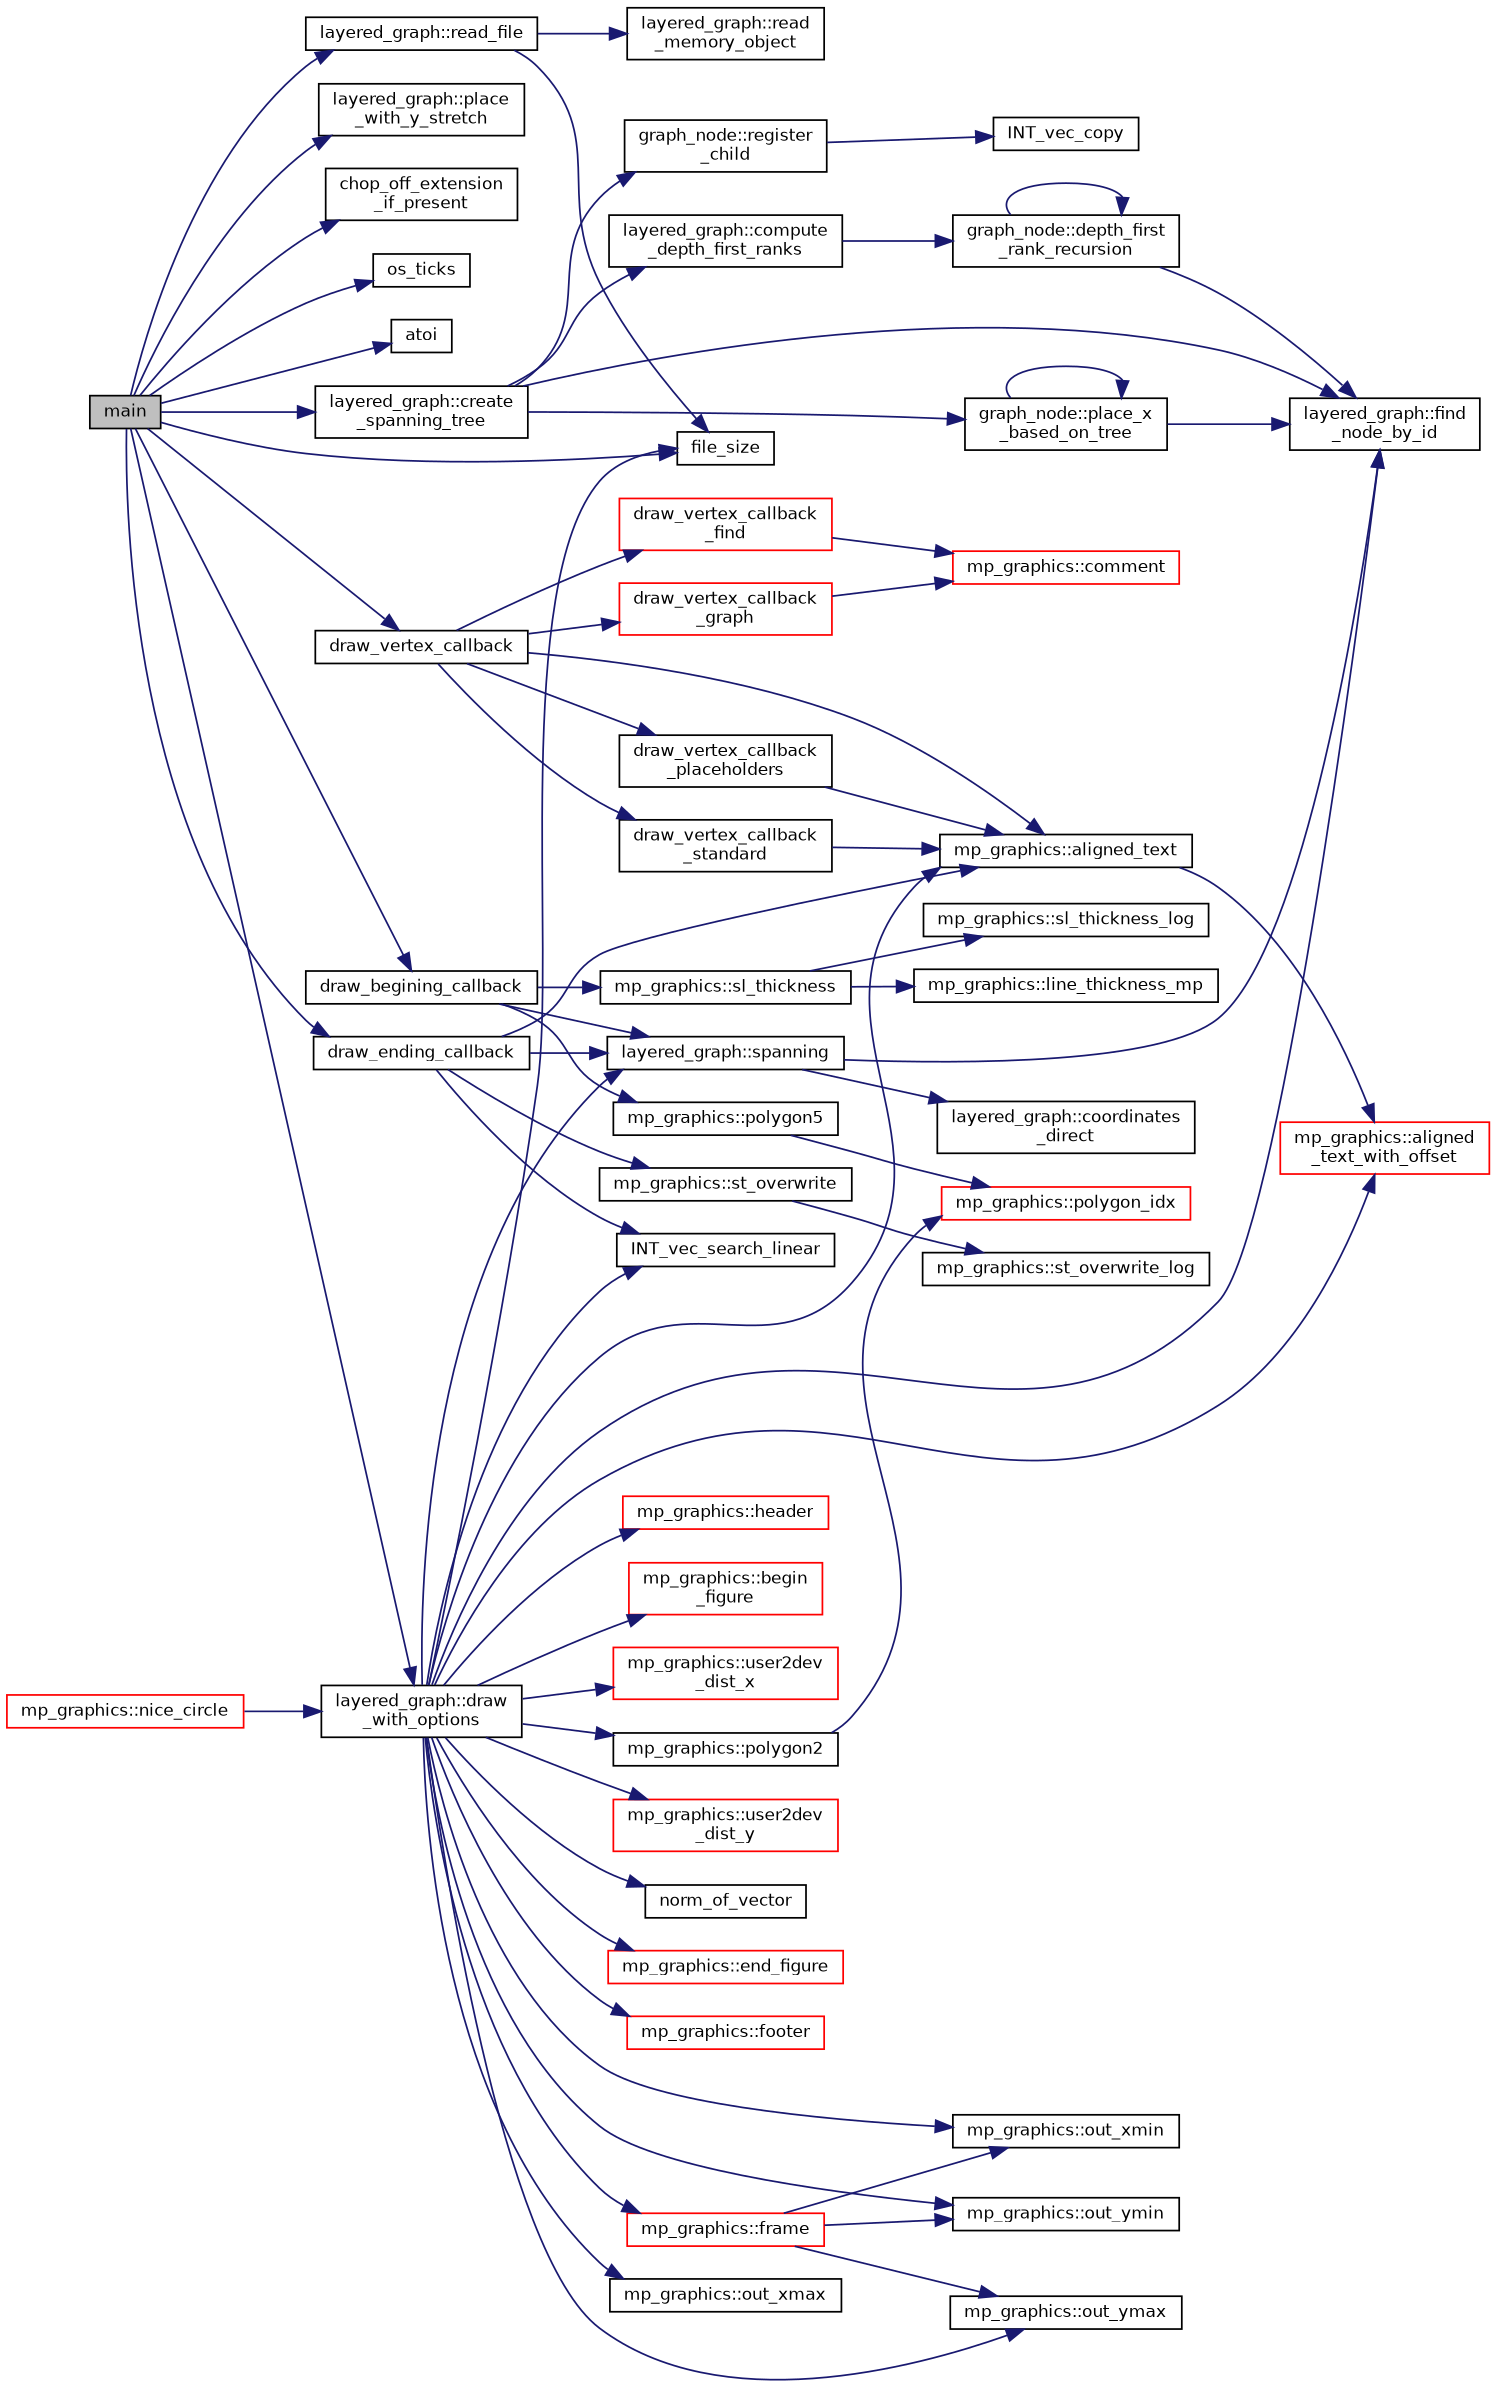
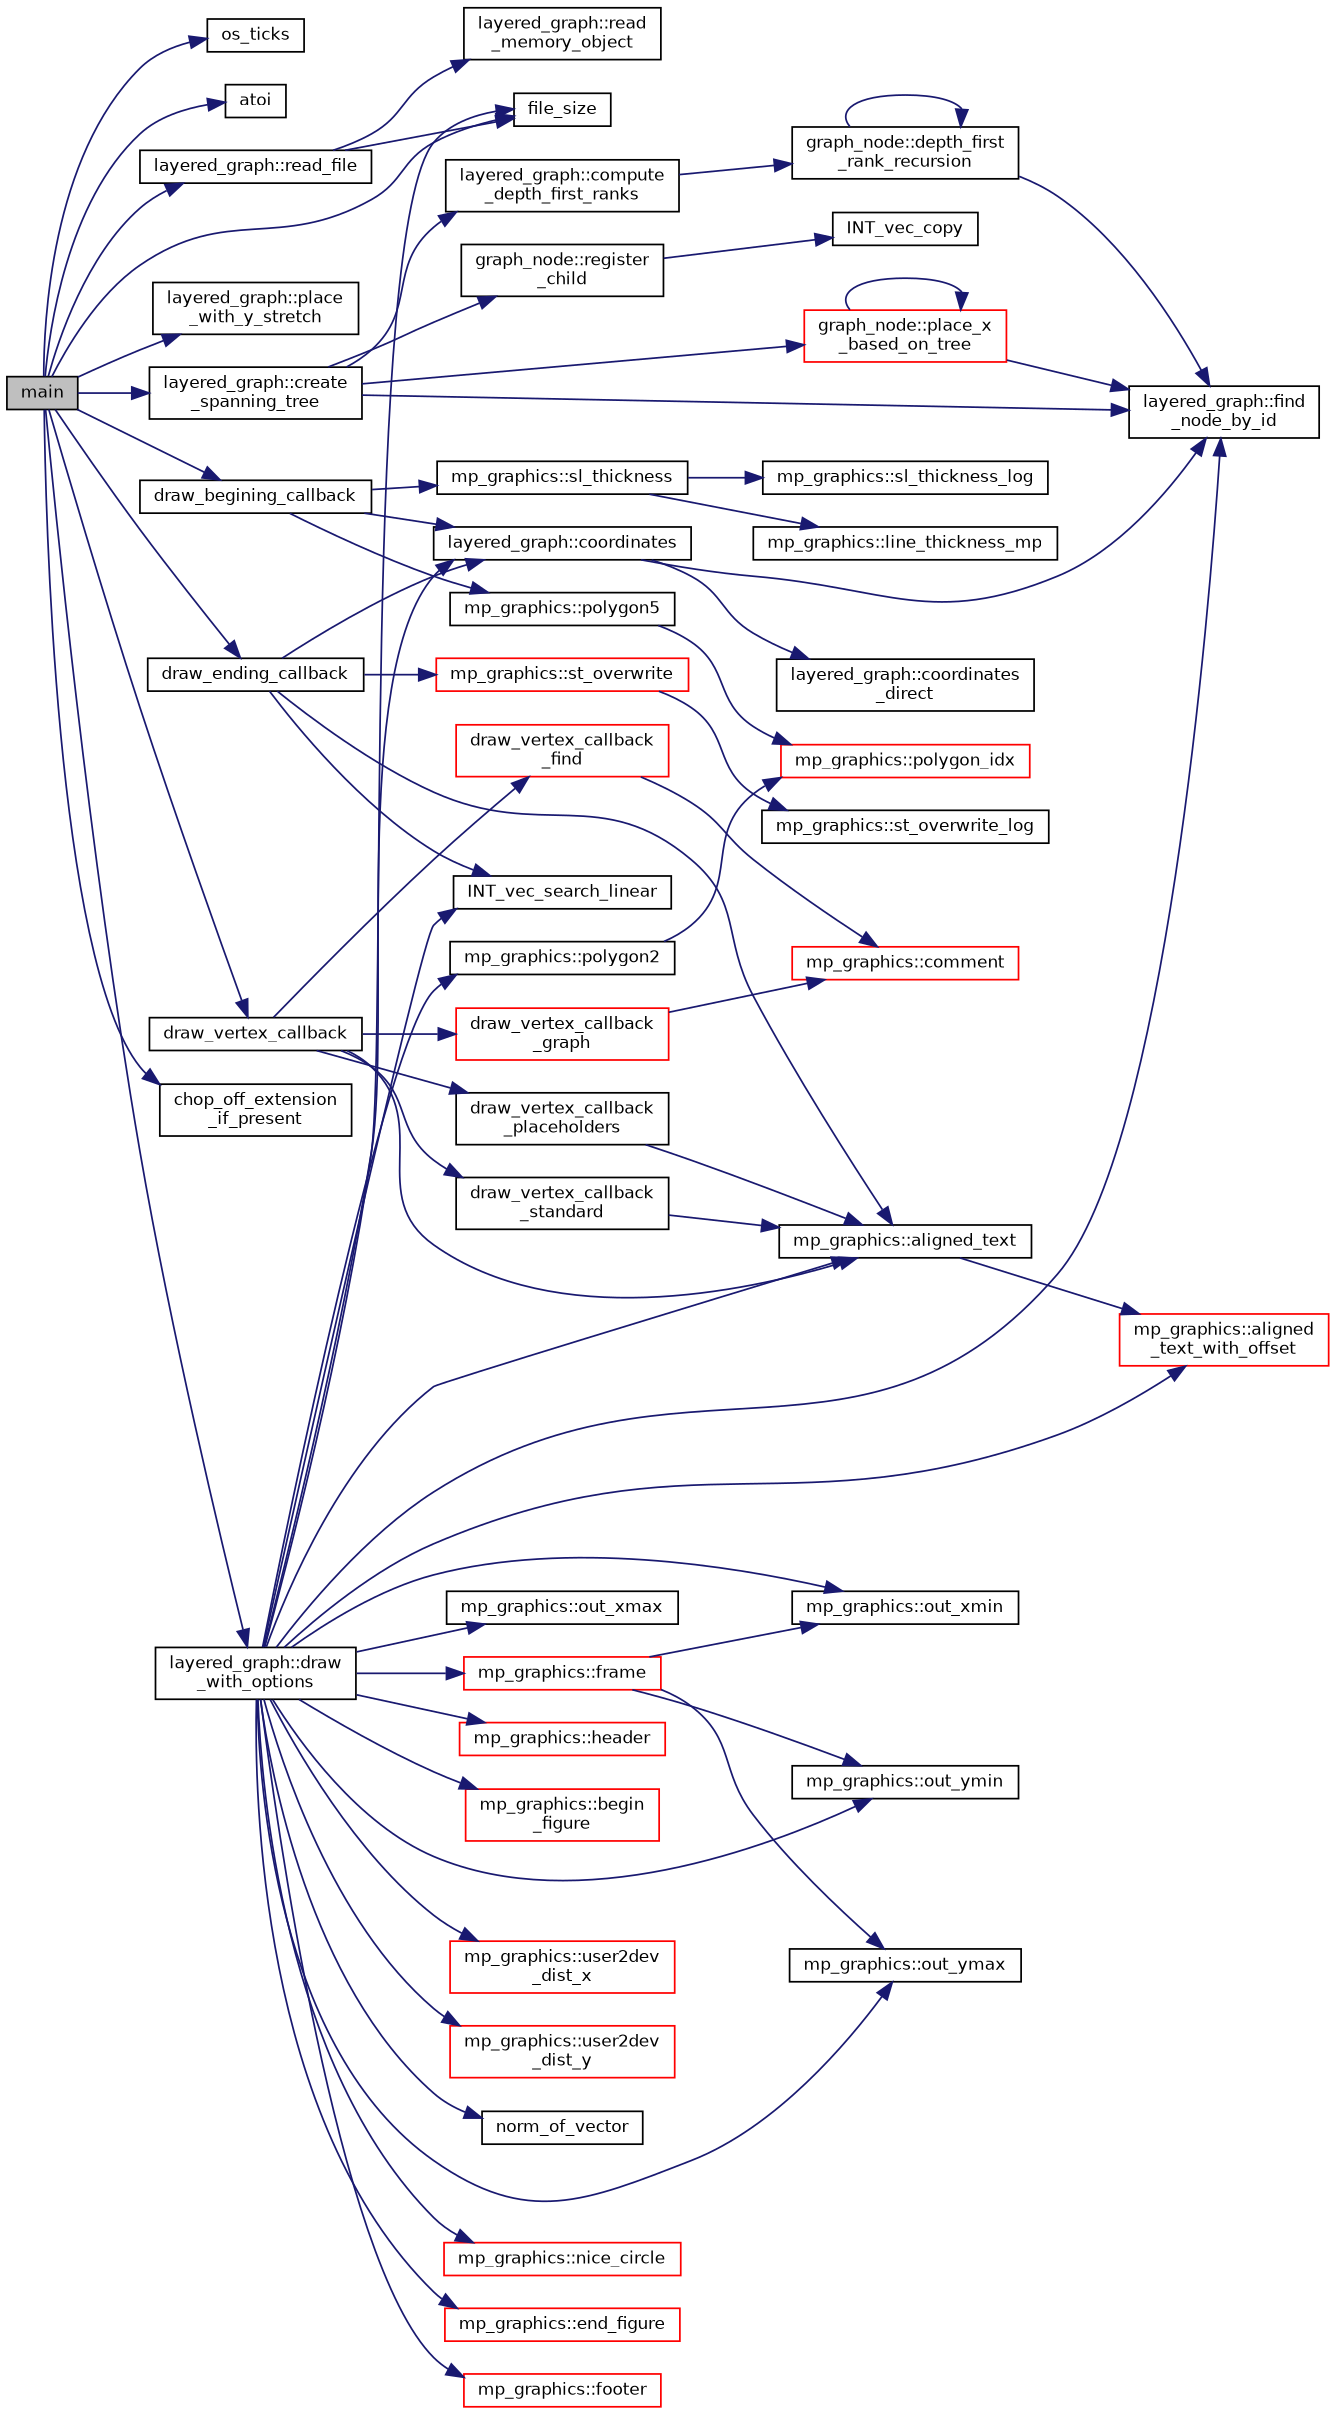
(1066, 424) -> (905, 336)
(726, 1053) -> (562, 543)
(726, 1184) -> (562, 675)
(274, 1711) -> (337, 2071)
